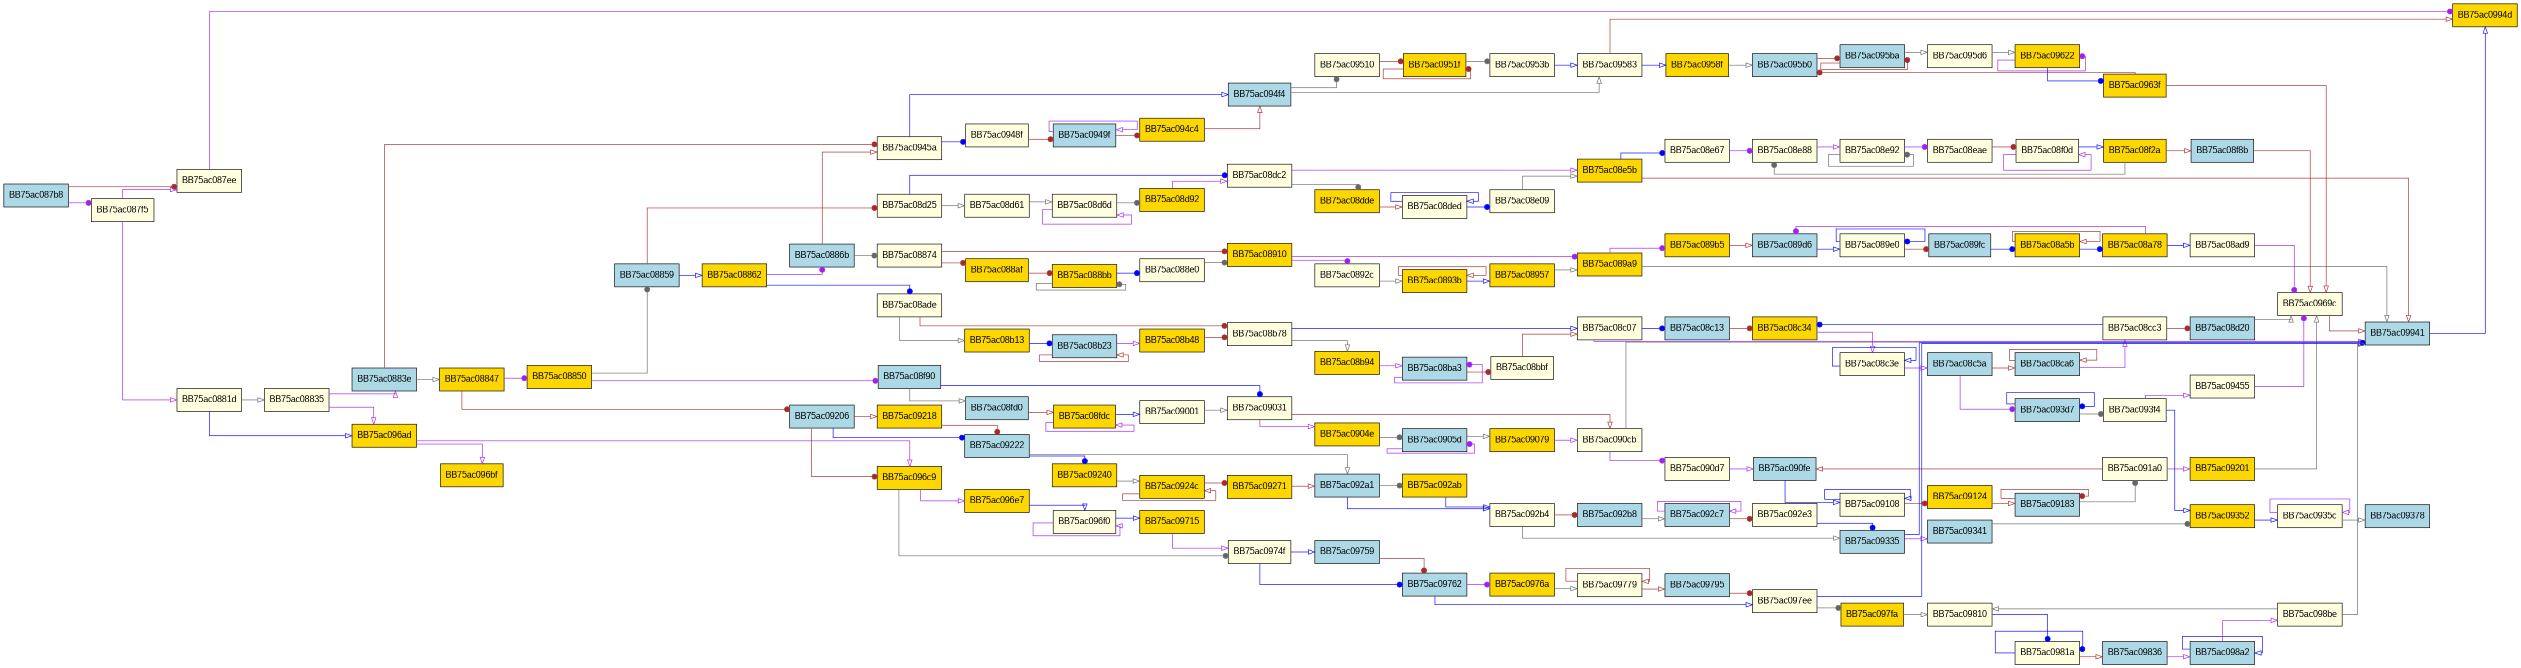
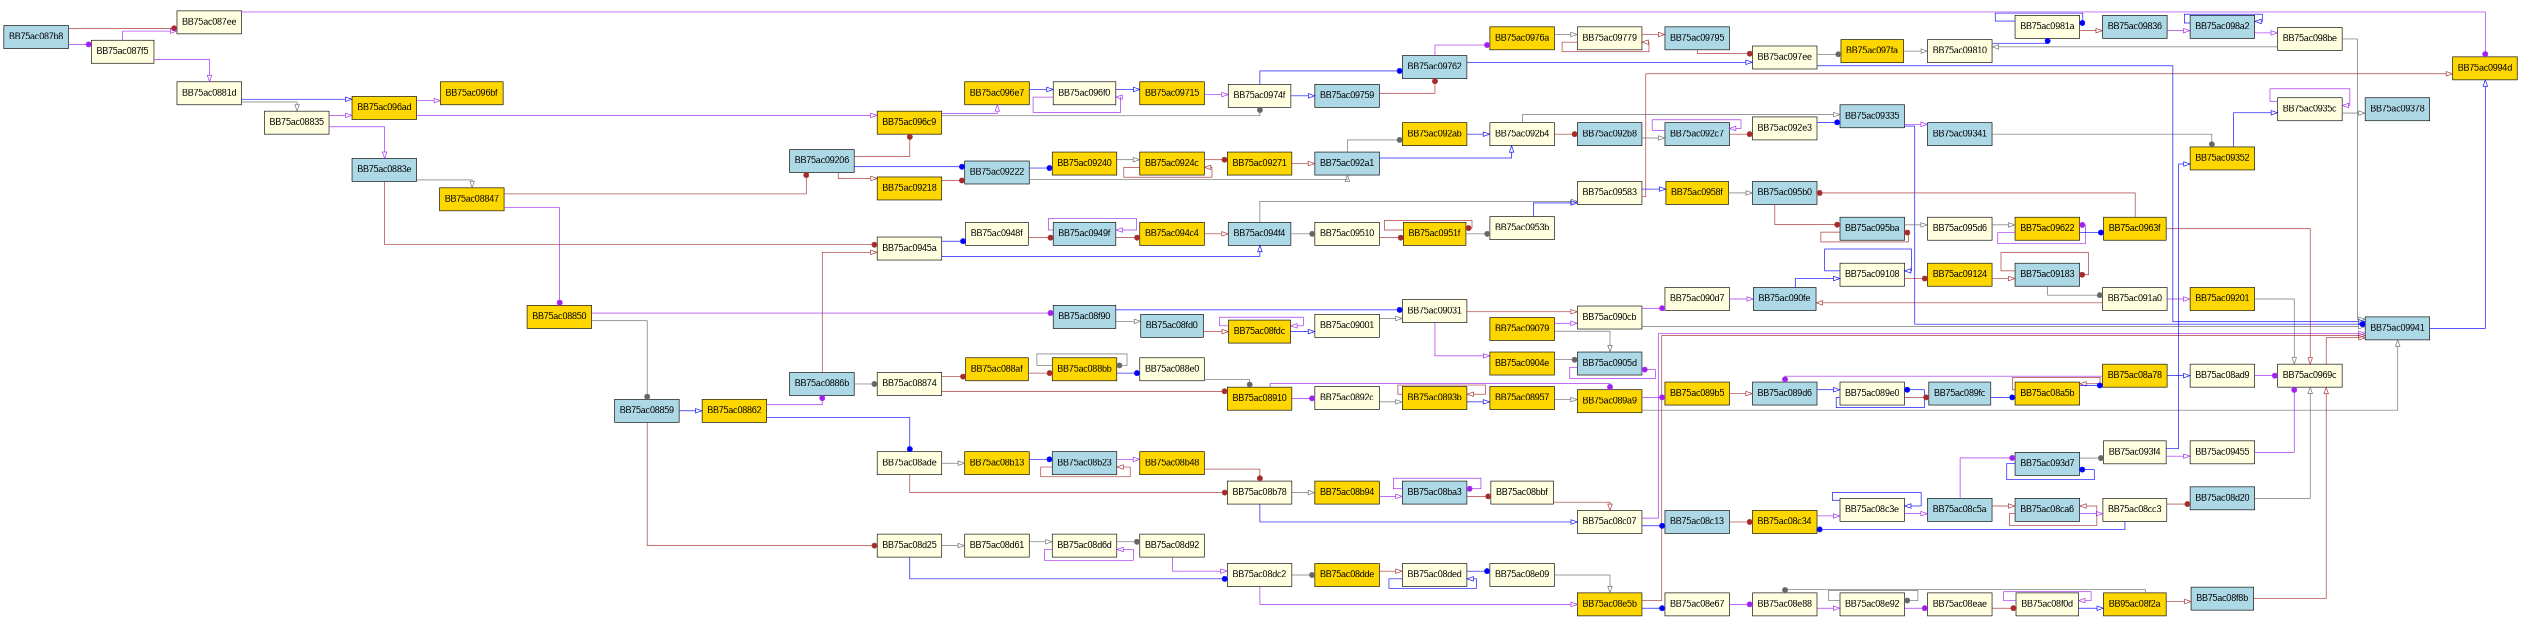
(2135, 151) -> (2135, 604)
(1172, 200) -> (1172, 546)
(1475, 436) -> (1589, 331)
